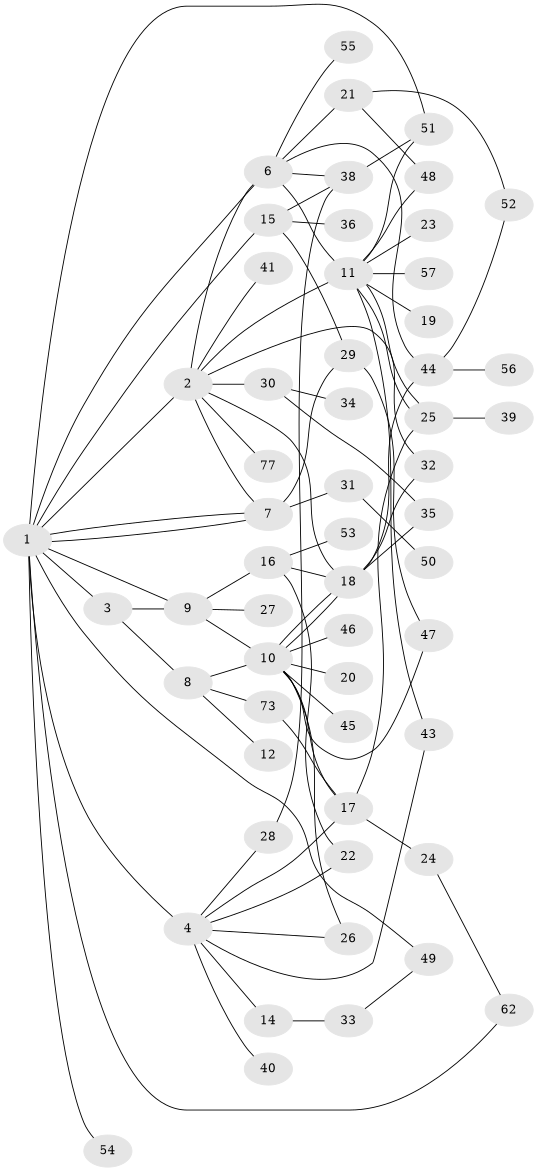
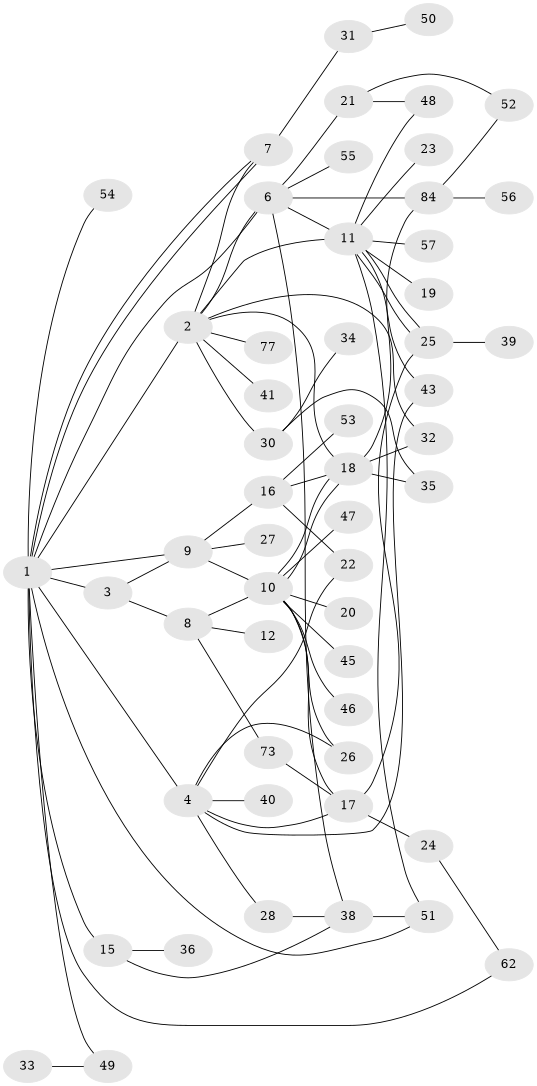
(349, 356) -> none
(429, 370) -> (429, 198)
(268, 1021) -> none
